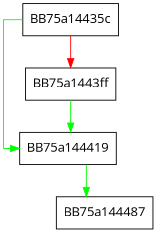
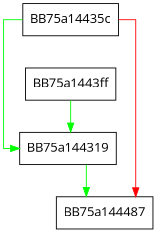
(71, 47) -> (136, 95)
(68, 148) -> (68, 148)
